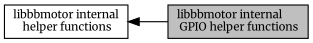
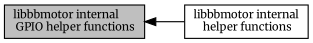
(154, 22) -> (170, 22)
